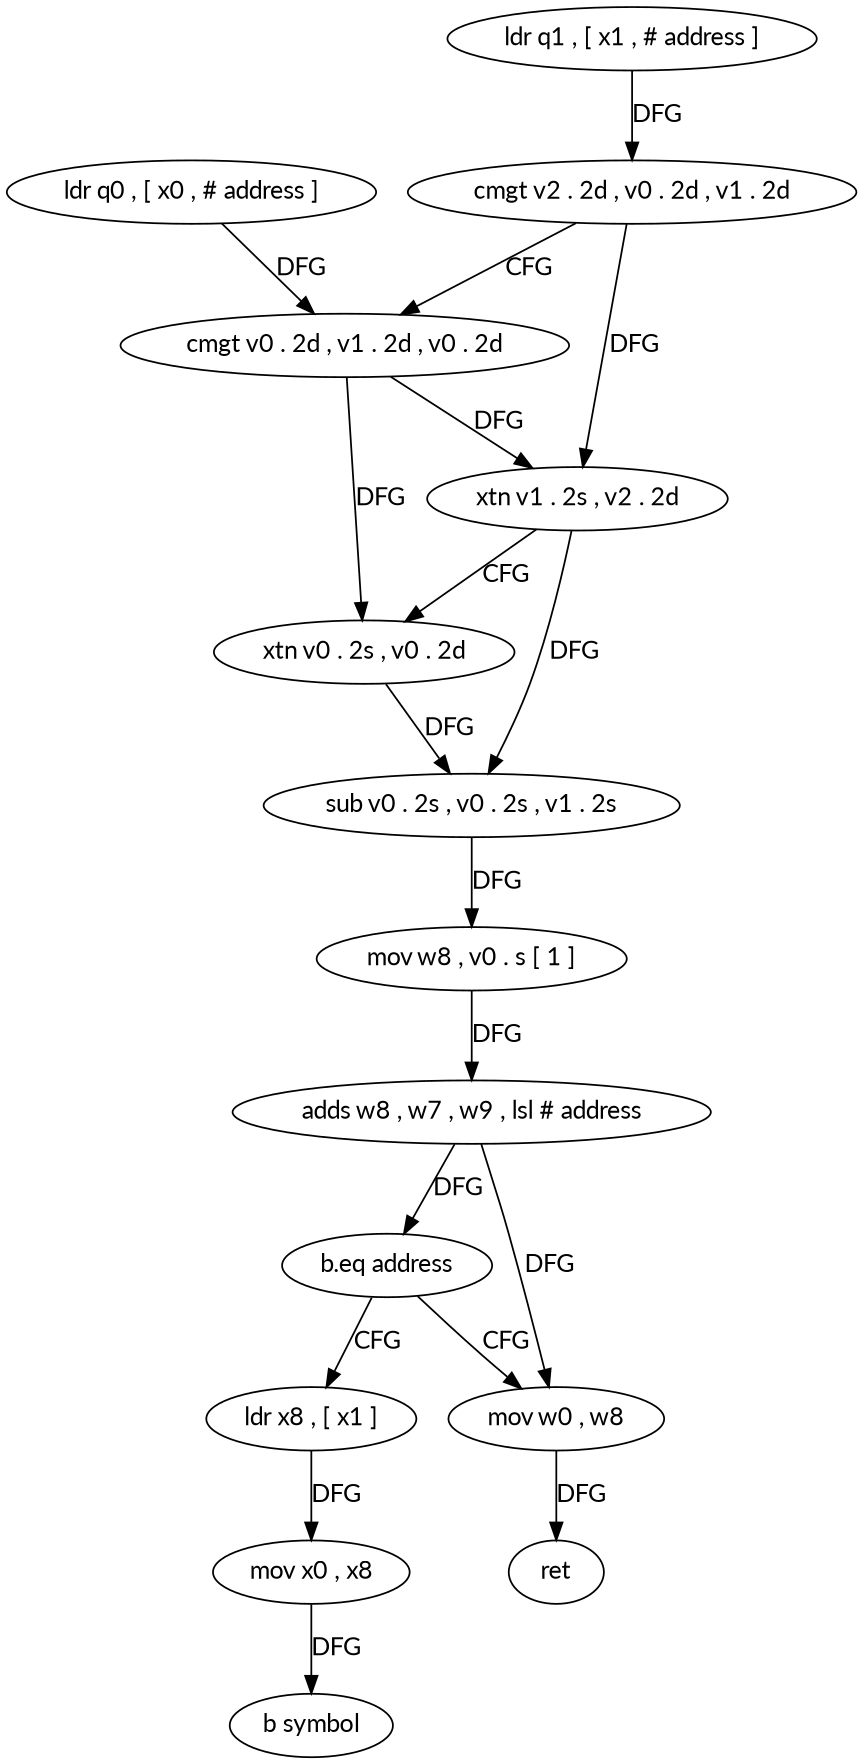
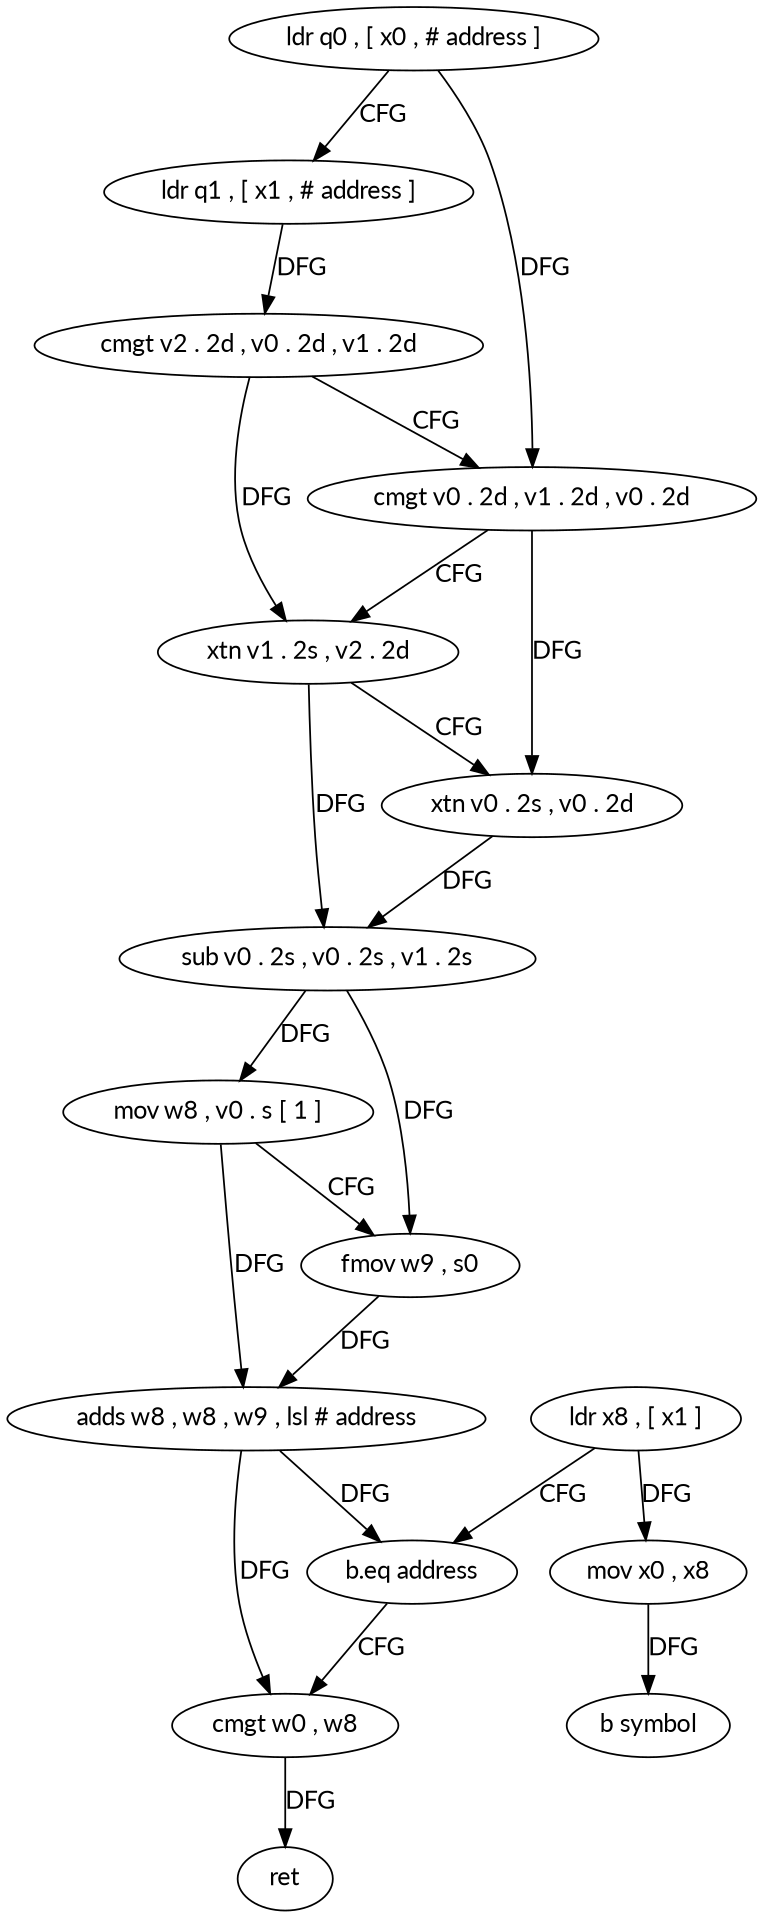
none -> (357, 109)
(499, 422) -> (460, 575)
(472, 1112) -> (246, 1419)
none -> (410, 1265)
(353, 1334) -> (532, 1490)
(556, 1419) -> (285, 1725)
